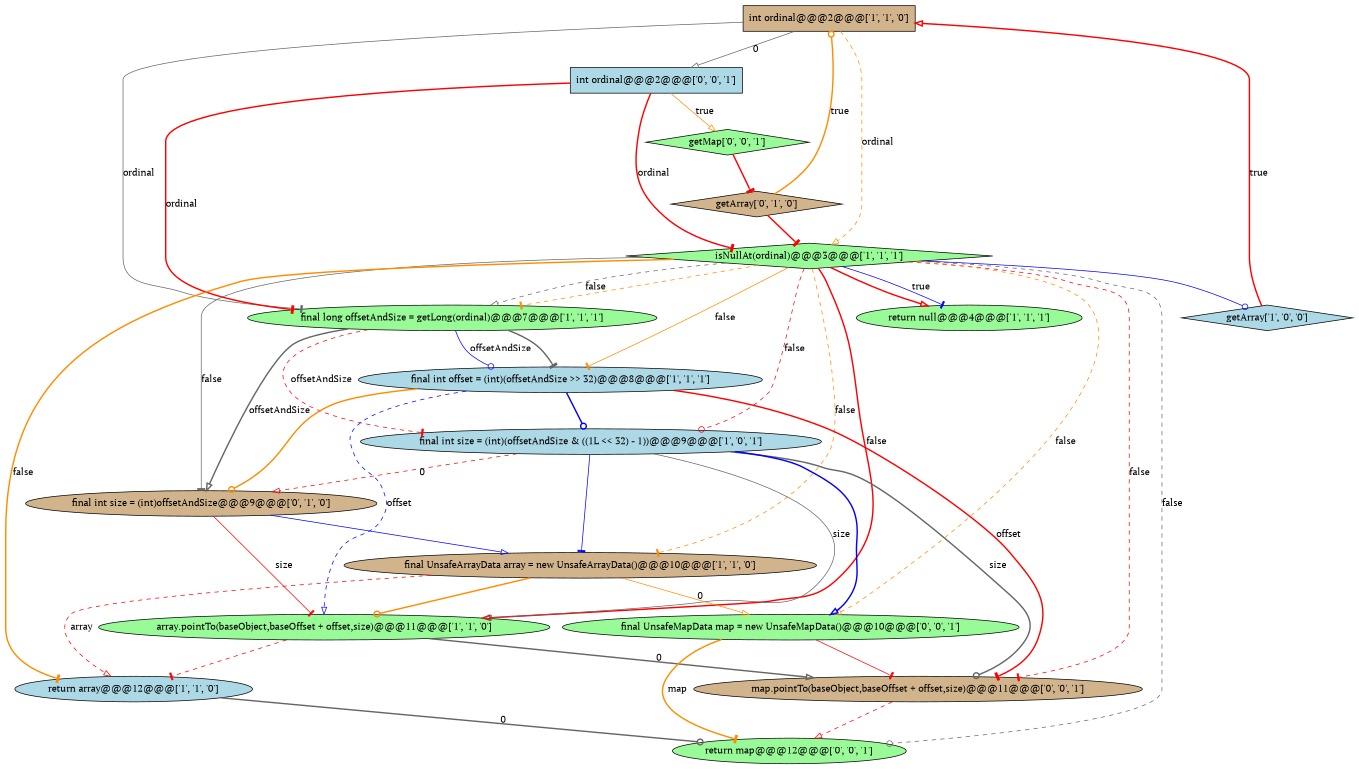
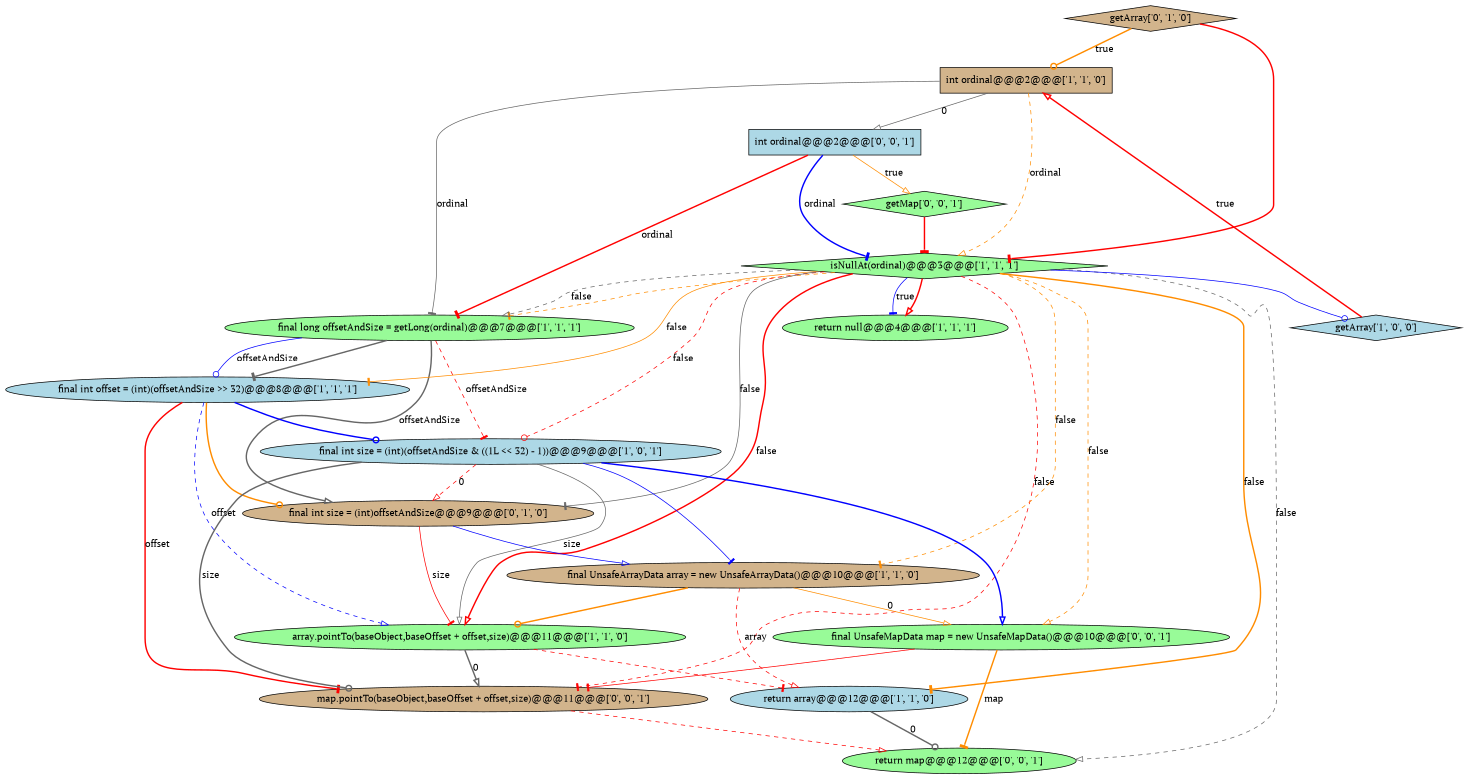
(741, 171) -> (924, 233)
(645, 193) -> (806, 219)
(1162, 512) -> (1276, 500)
